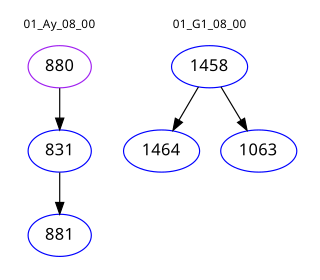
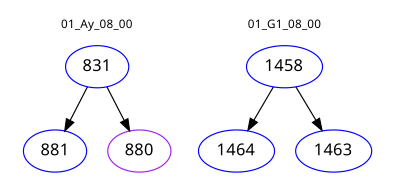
(60, 103) -> (116, 104)
(259, 151) -> (334, 151)
